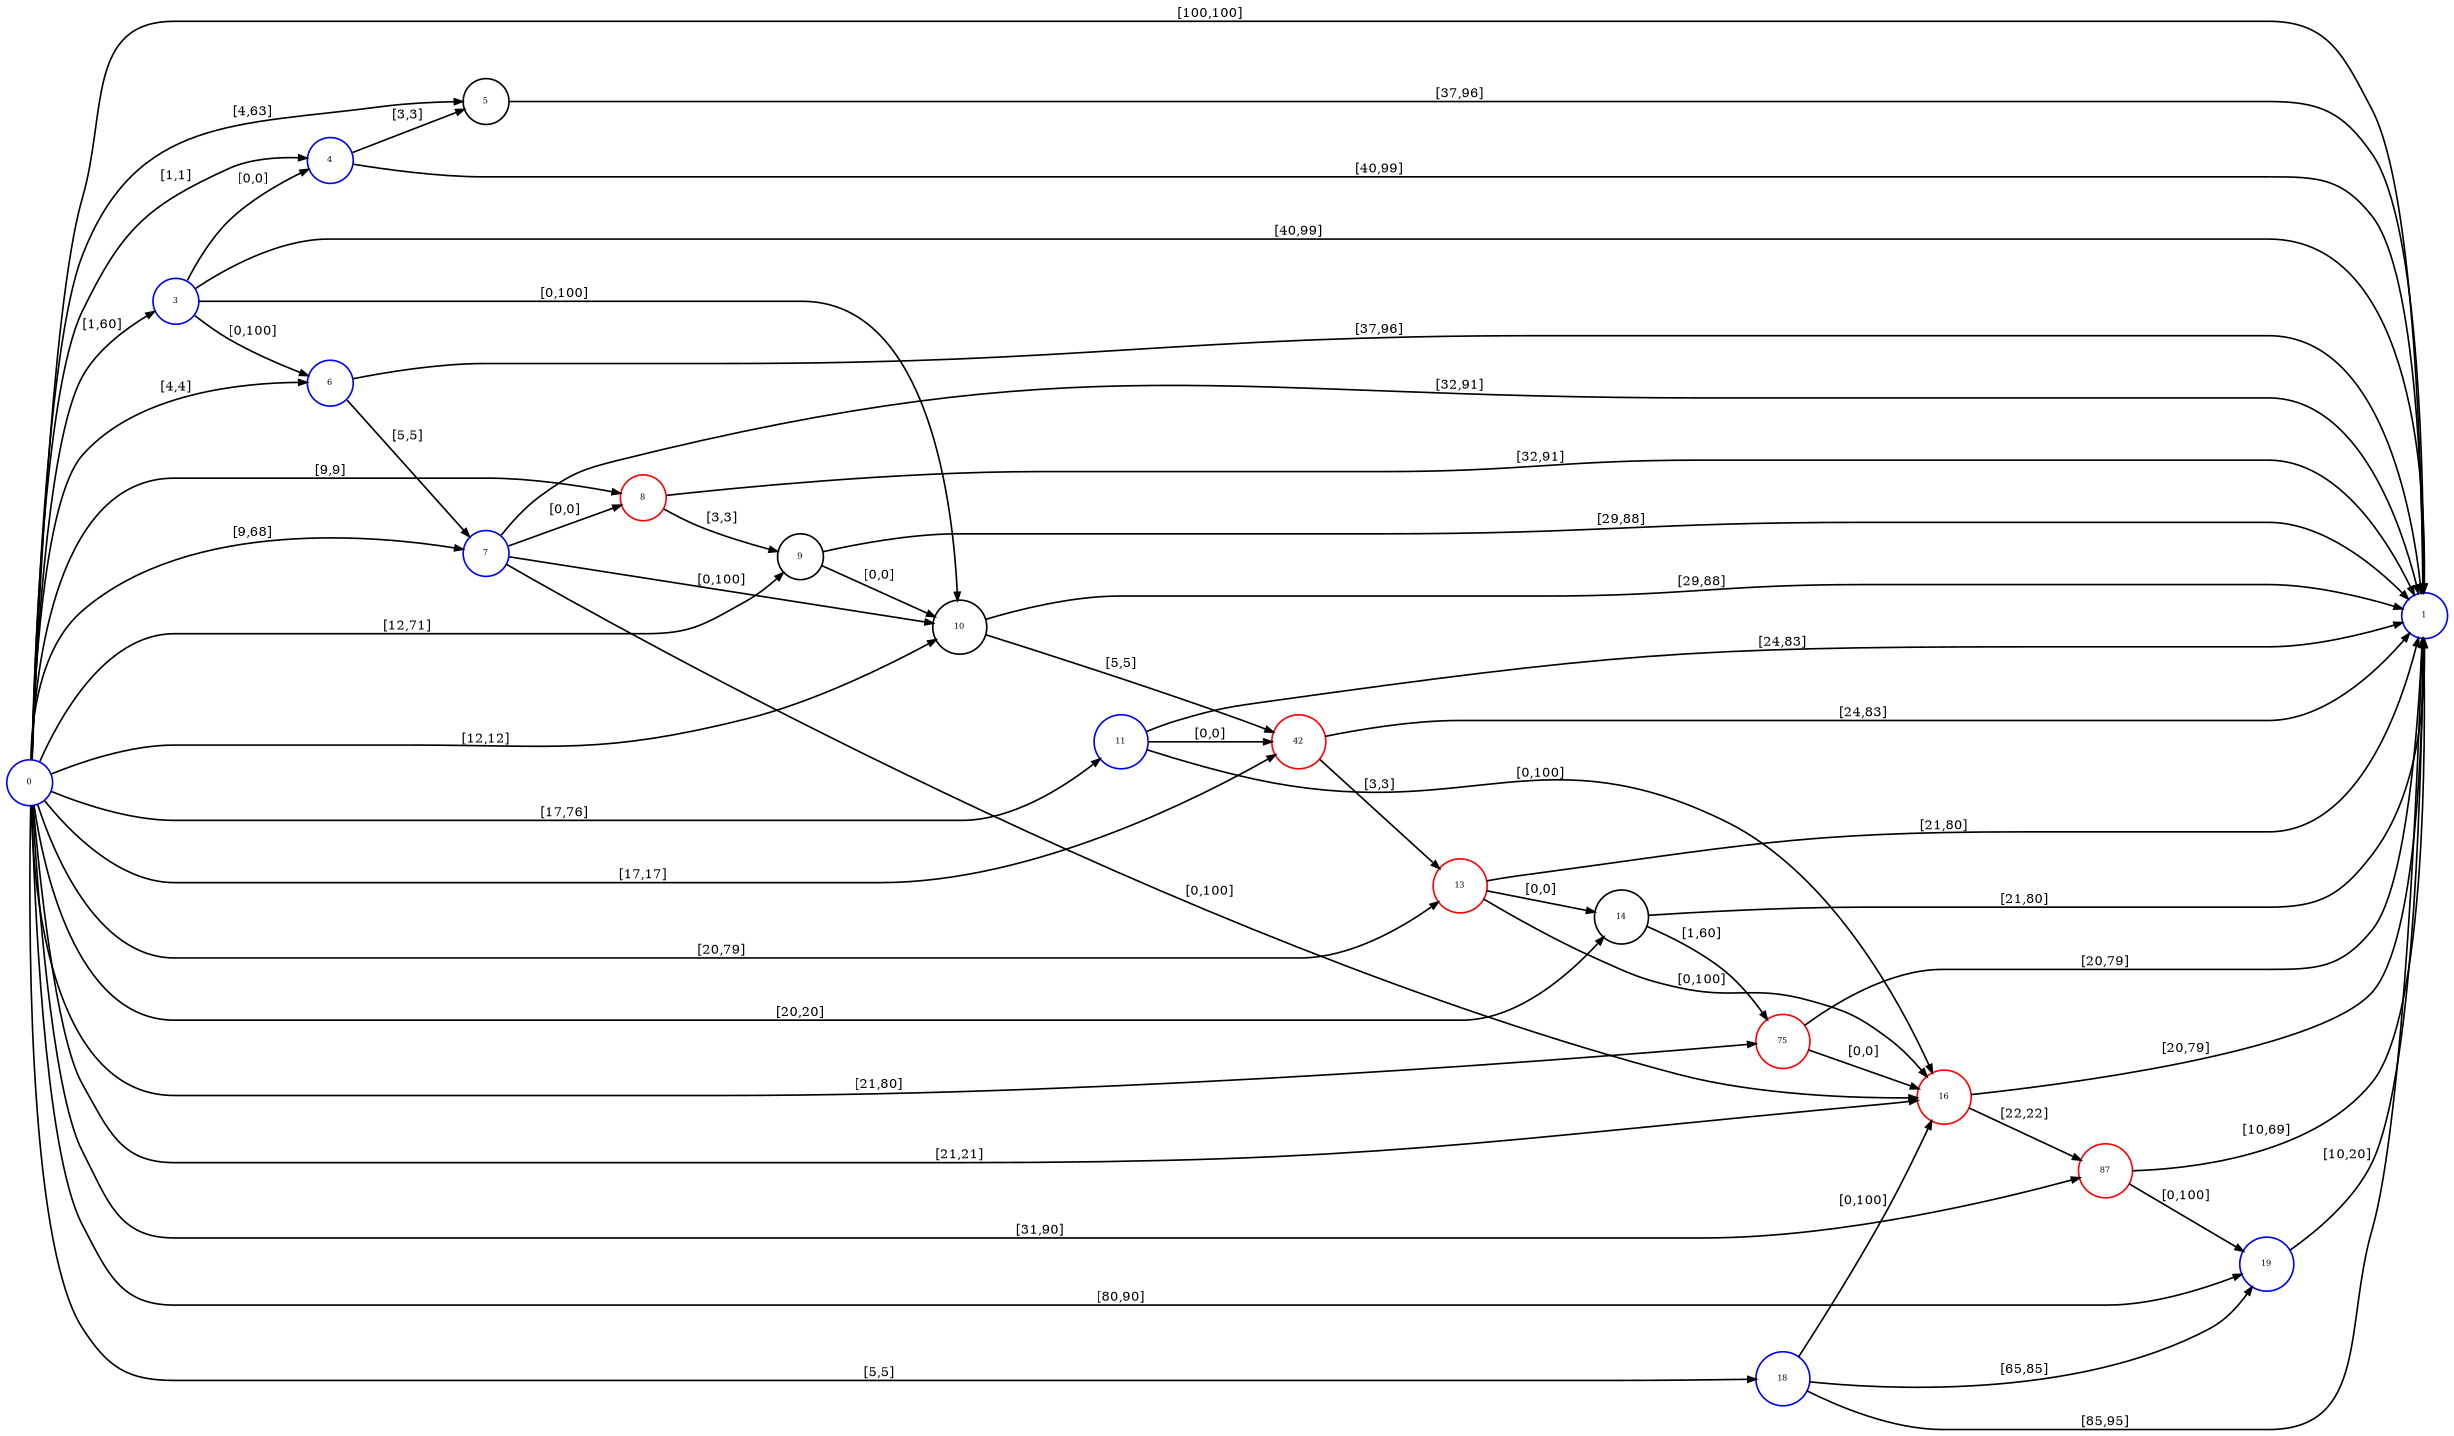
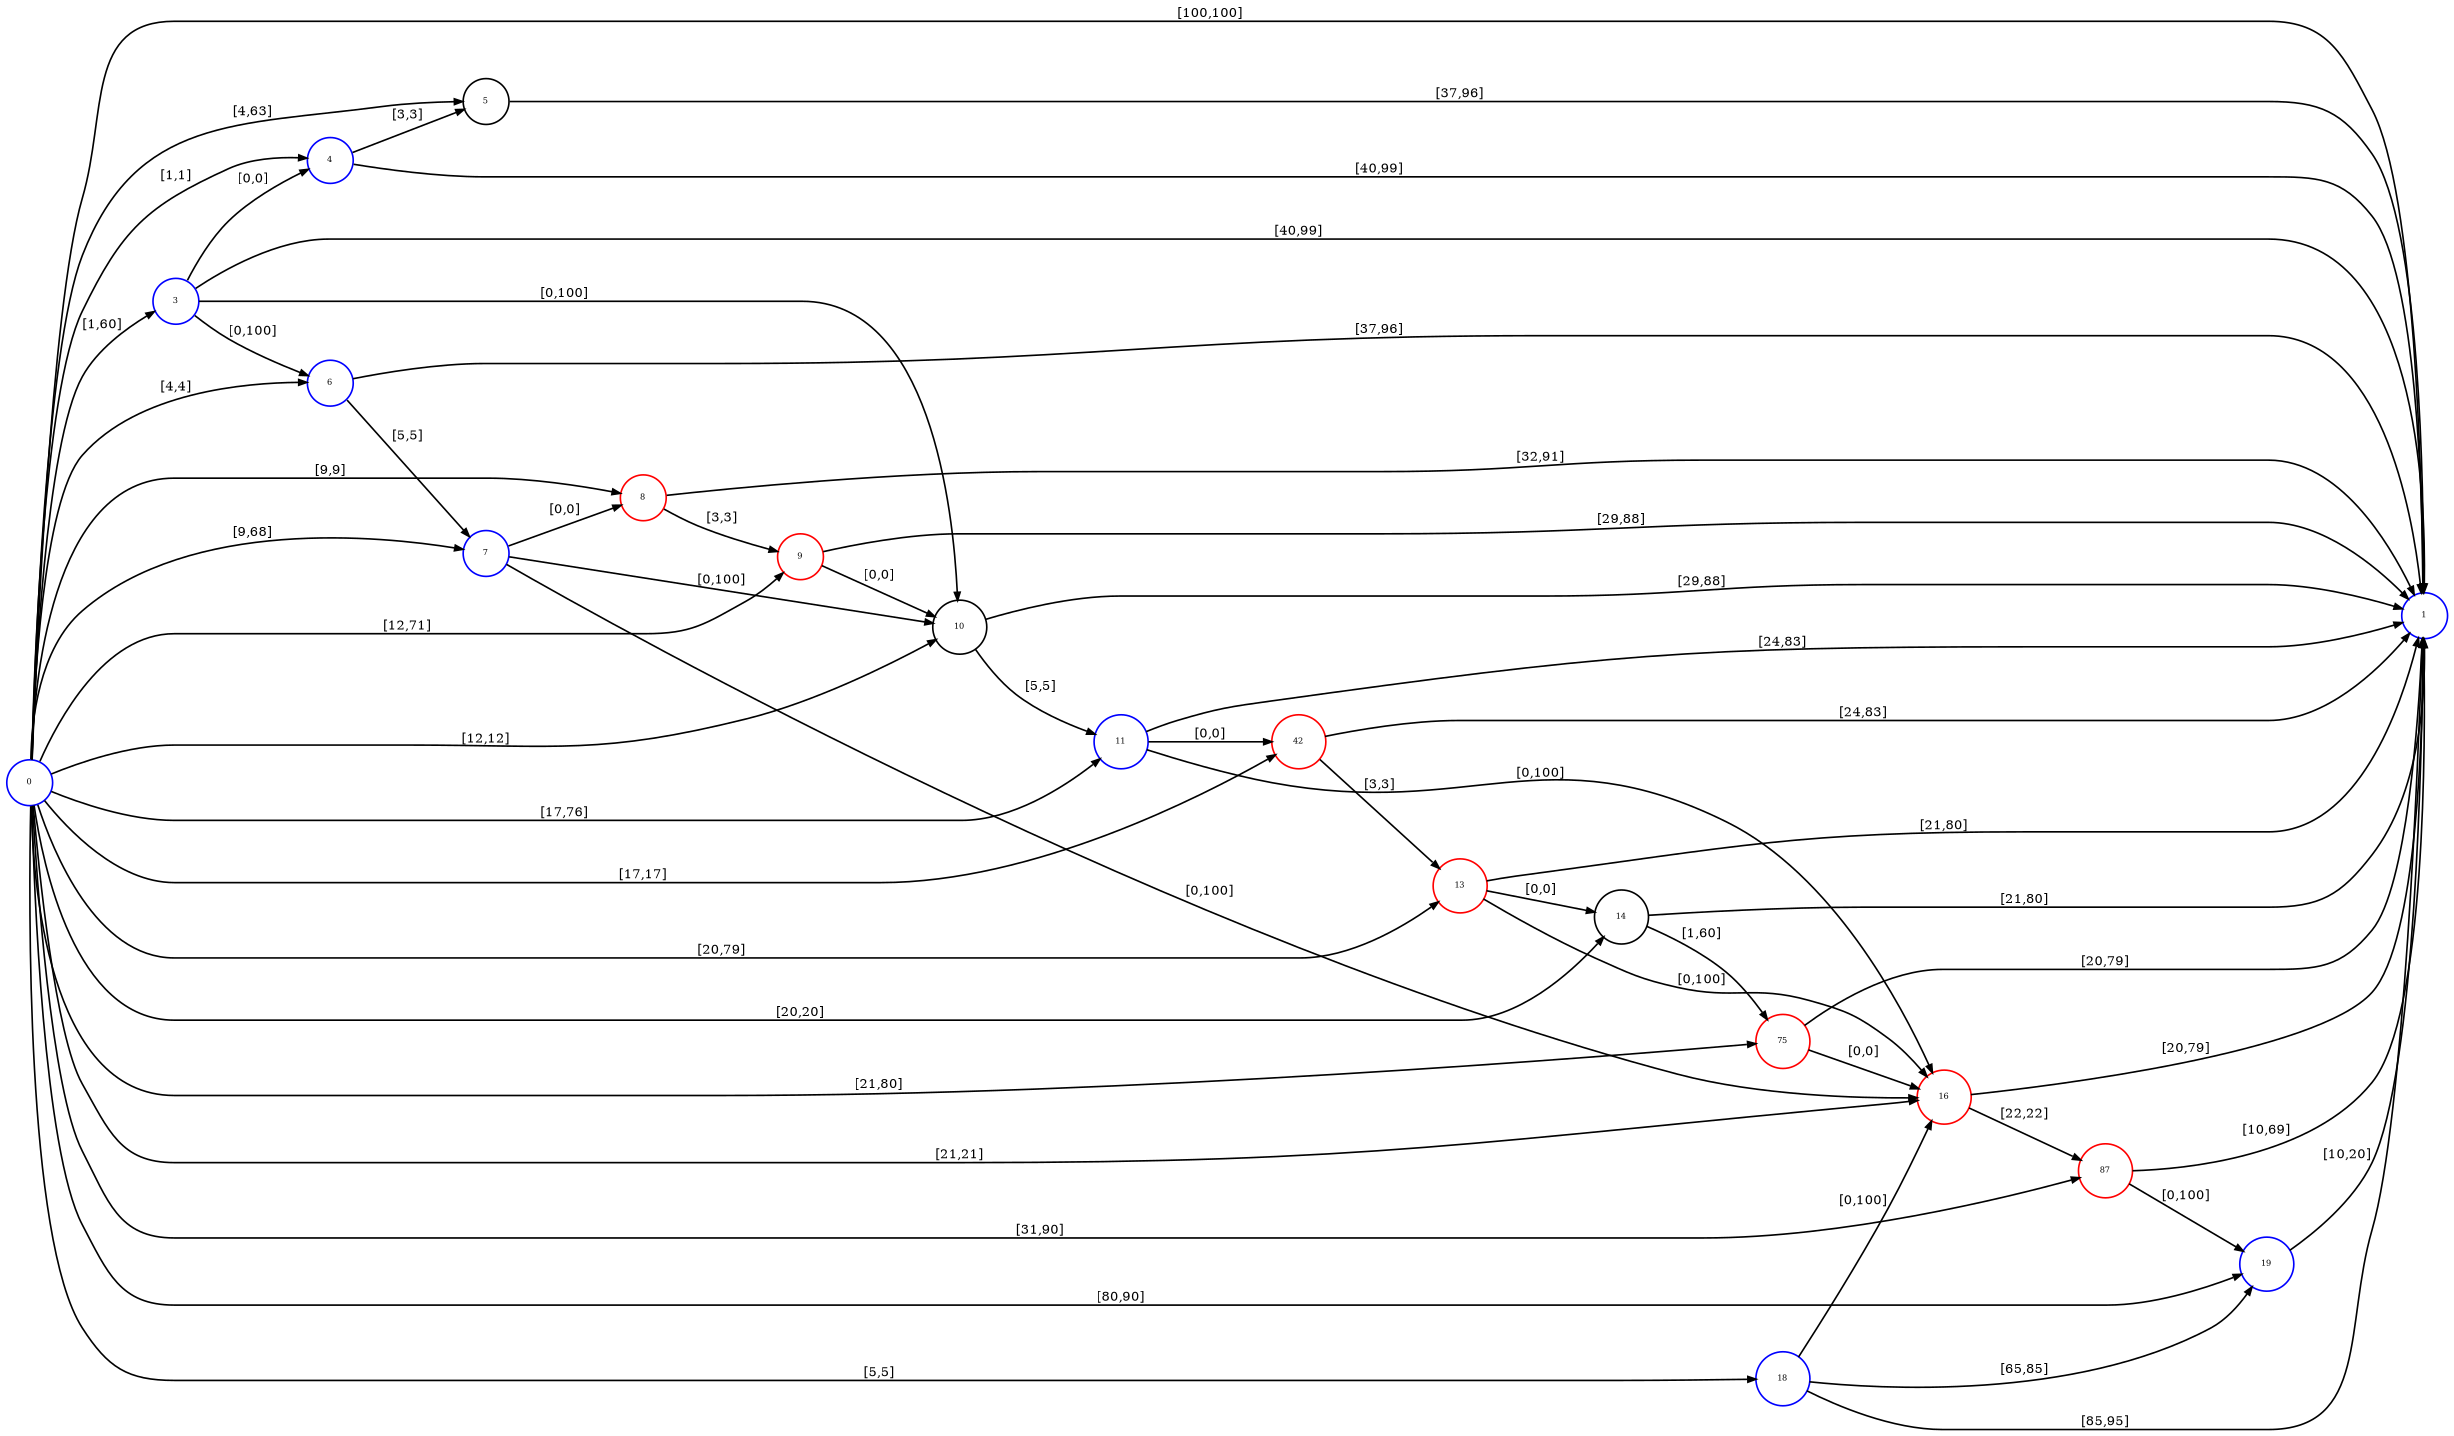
(1497, 395) -> none
(800, 557) -> (800, 557)
(1126, 680) -> (1024, 700)
